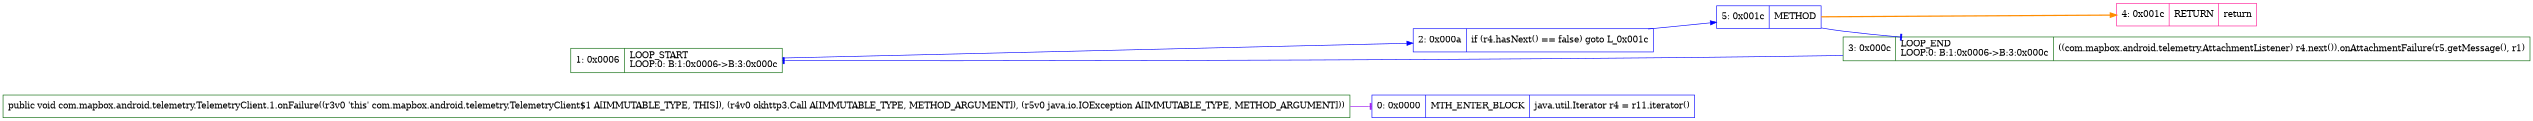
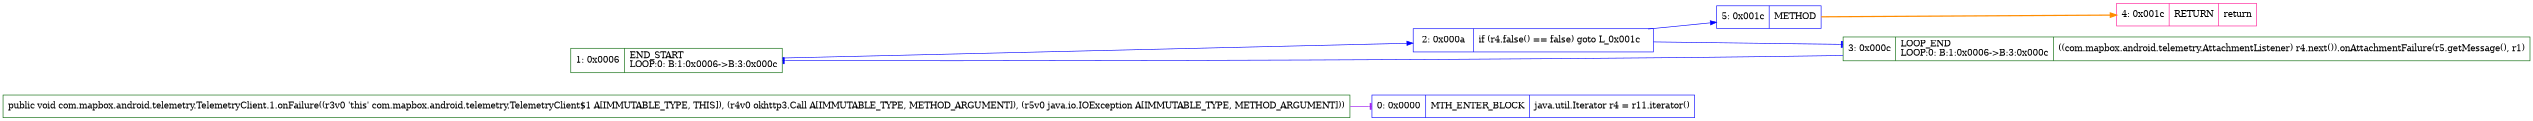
(1860, 33) -> (1747, 43)
(1560, 40) -> (1560, 40)
(659, 56) -> (656, 56)
